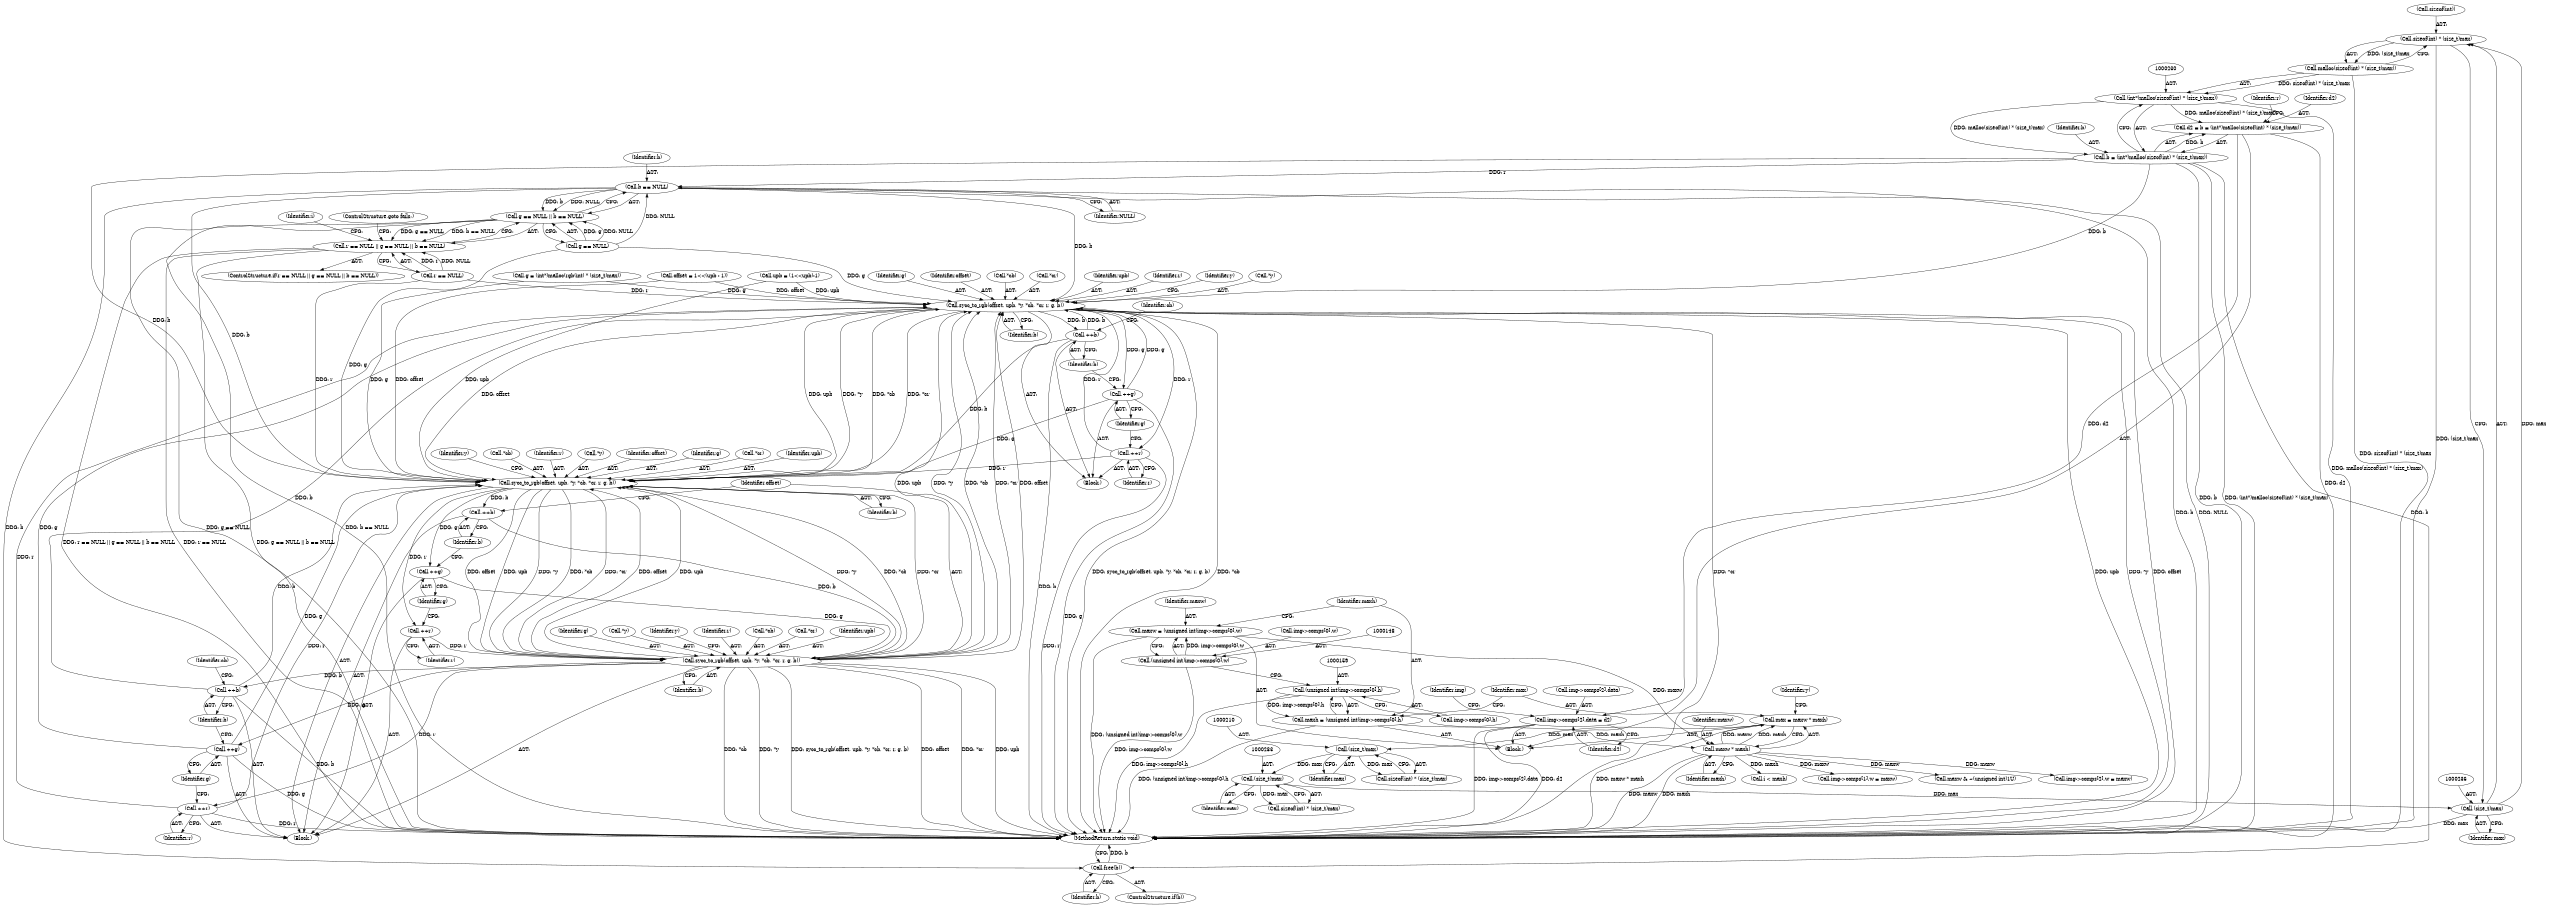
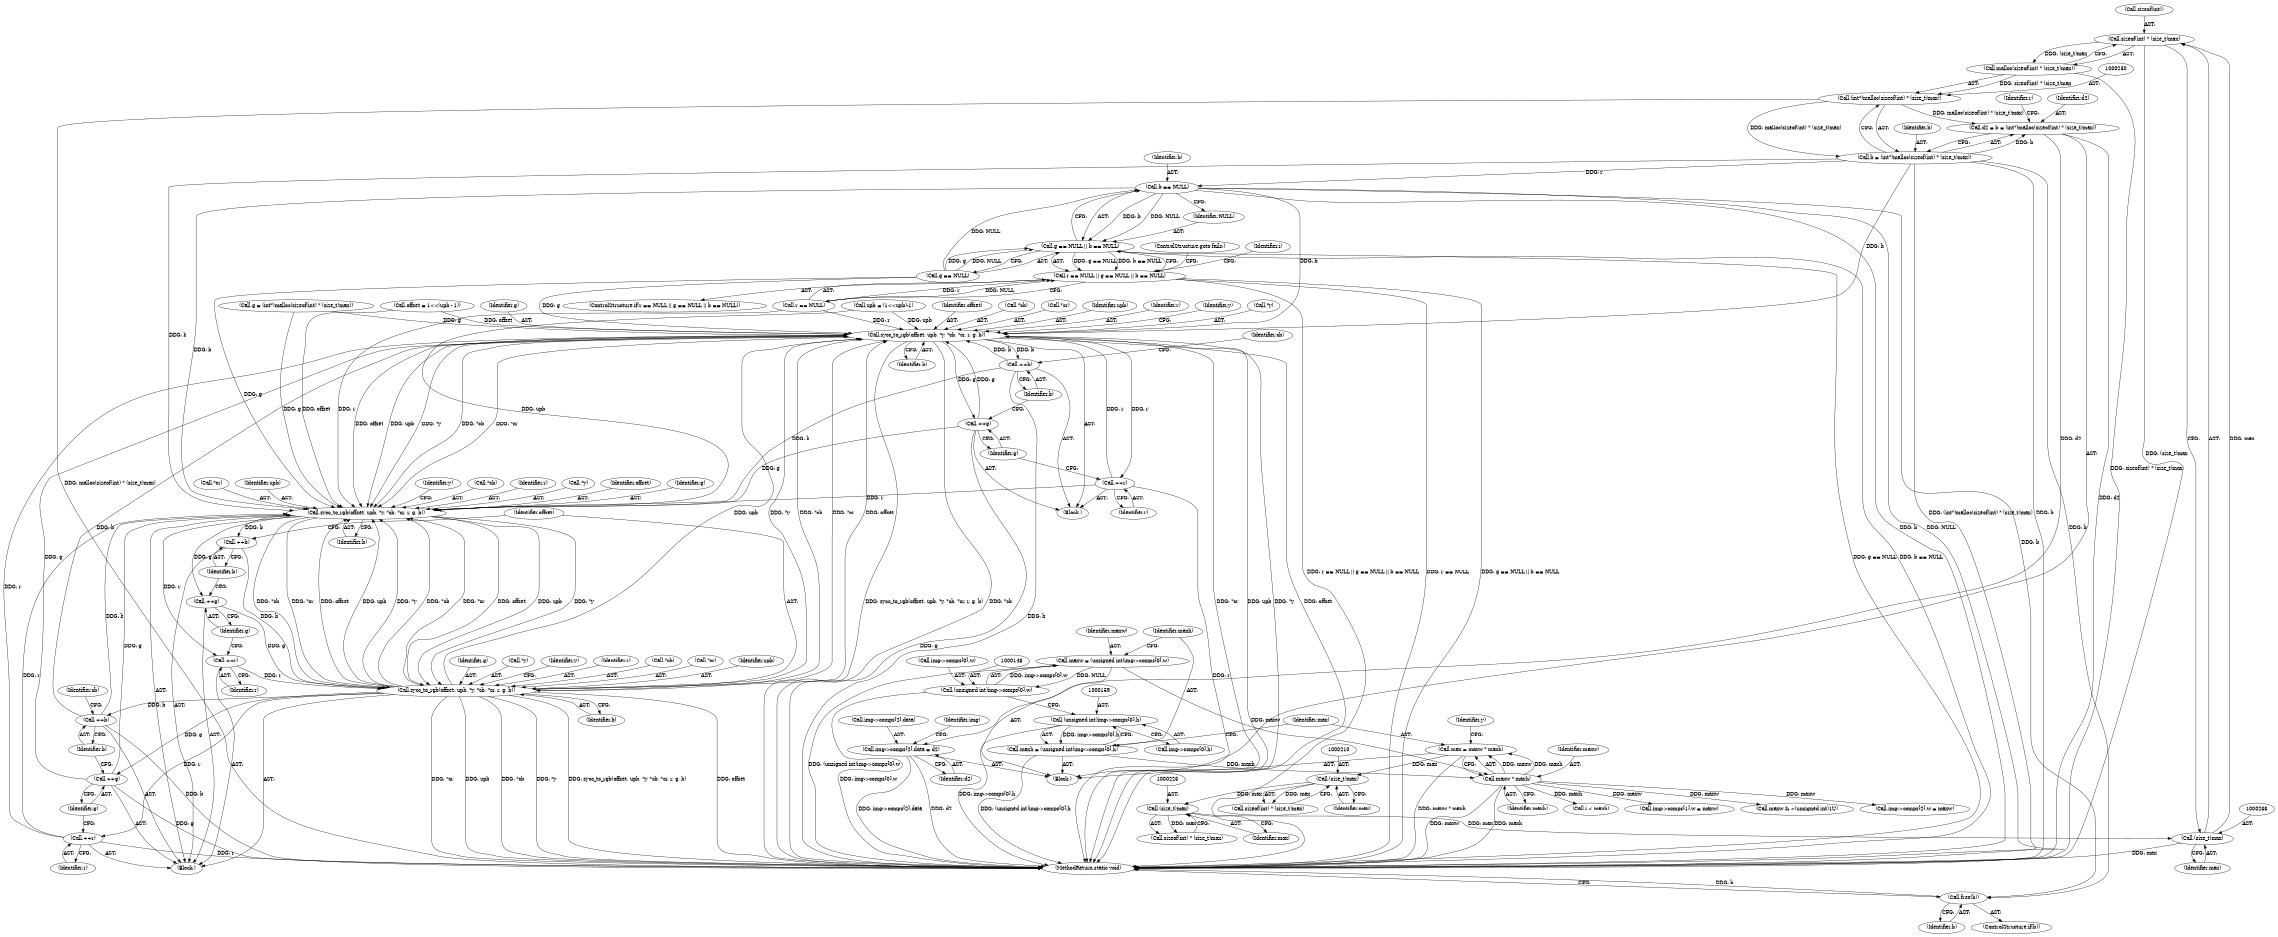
(2223, 143) -> (1965, 143)
(900, 190) -> (1158, 233)
(567, 276) -> (296, 306)
(1158, 646) -> (1091, 676)
(1262, 750) -> (1168, 780)
